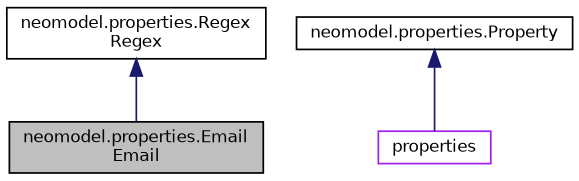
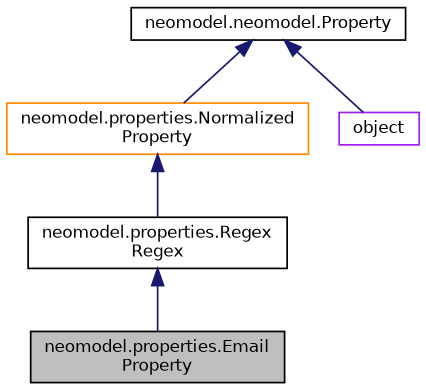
(435, 33) -> (268, 24)
none -> (158, 129)
(136, 147) -> (158, 357)
(435, 147) -> (379, 129)
